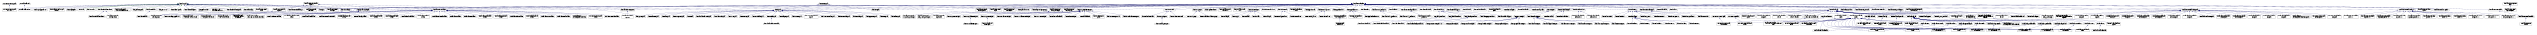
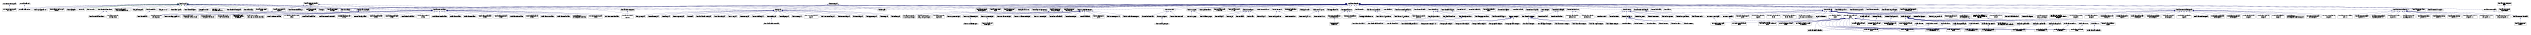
(1209, 17) -> (1206, 17)
